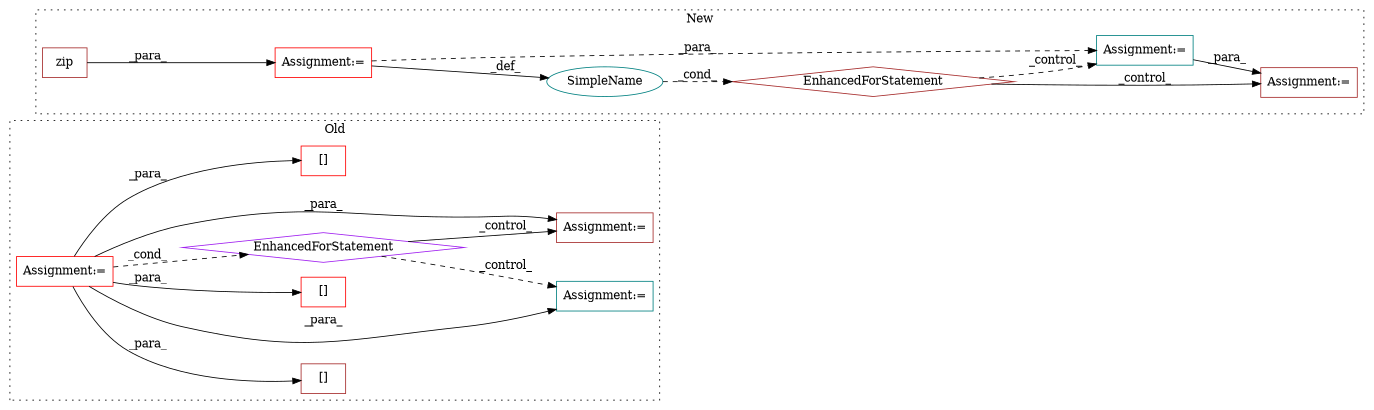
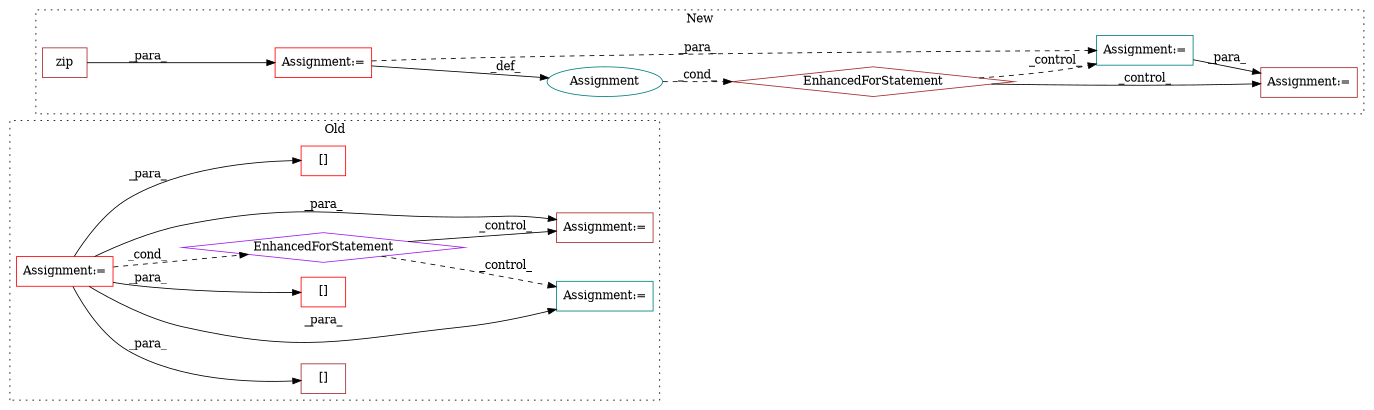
(605, 82) -> (605, 82)
